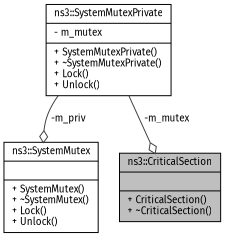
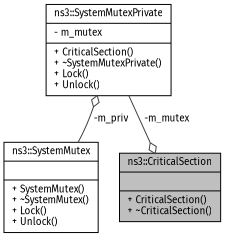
(106, 53) -> (94, 53)
(49, 112) -> (86, 125)
